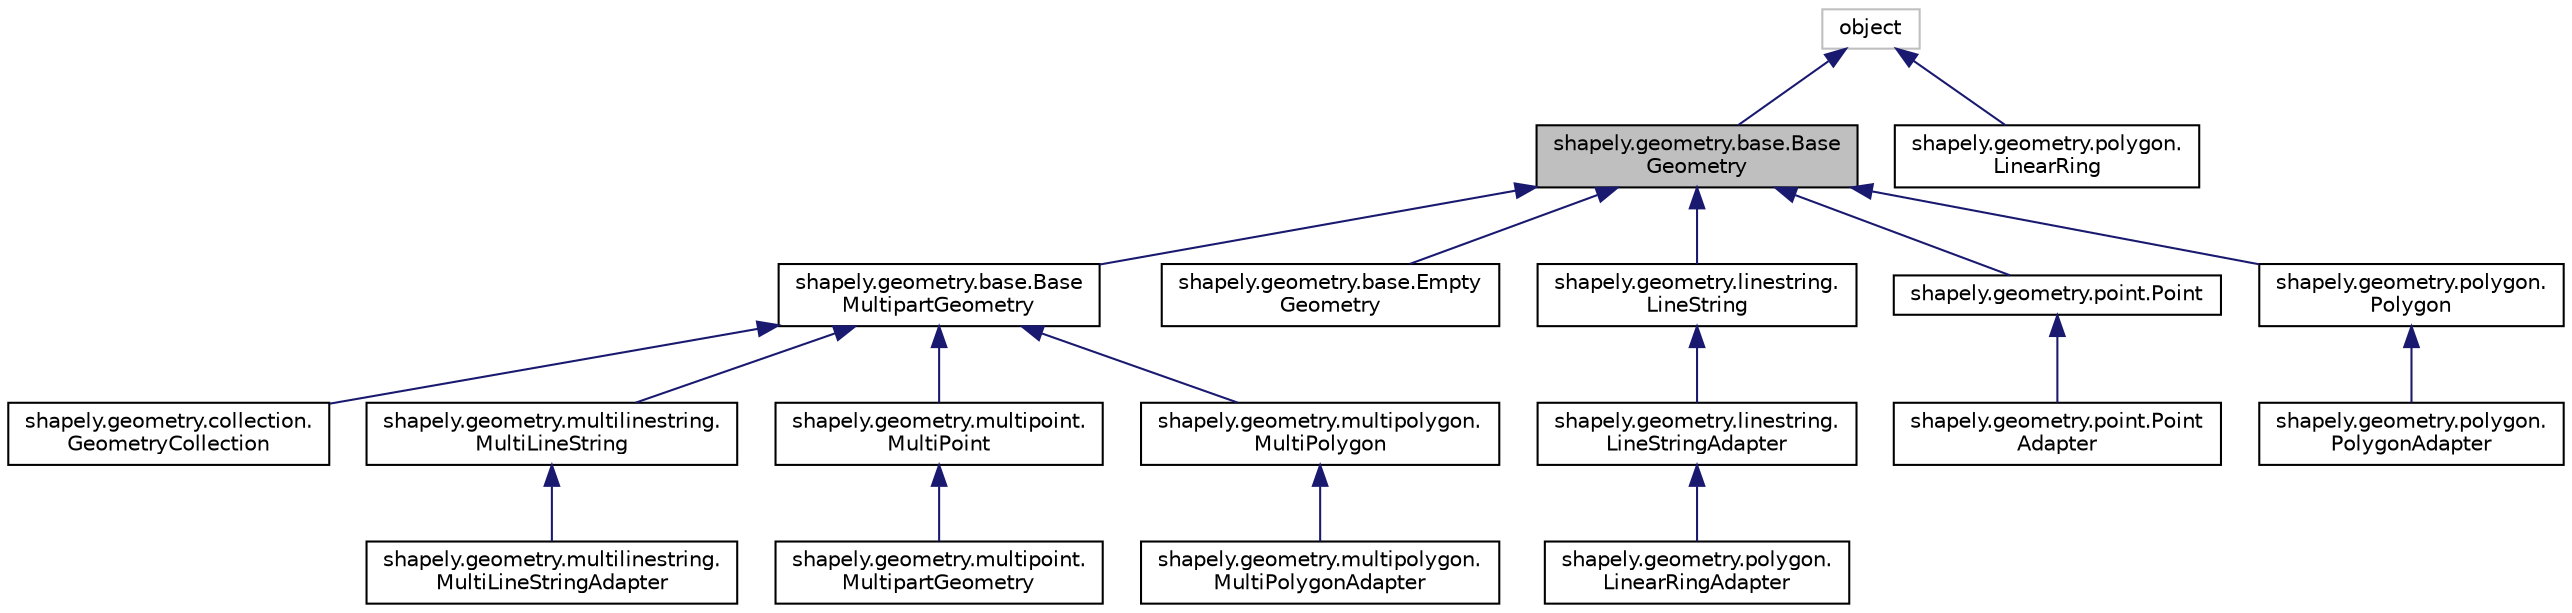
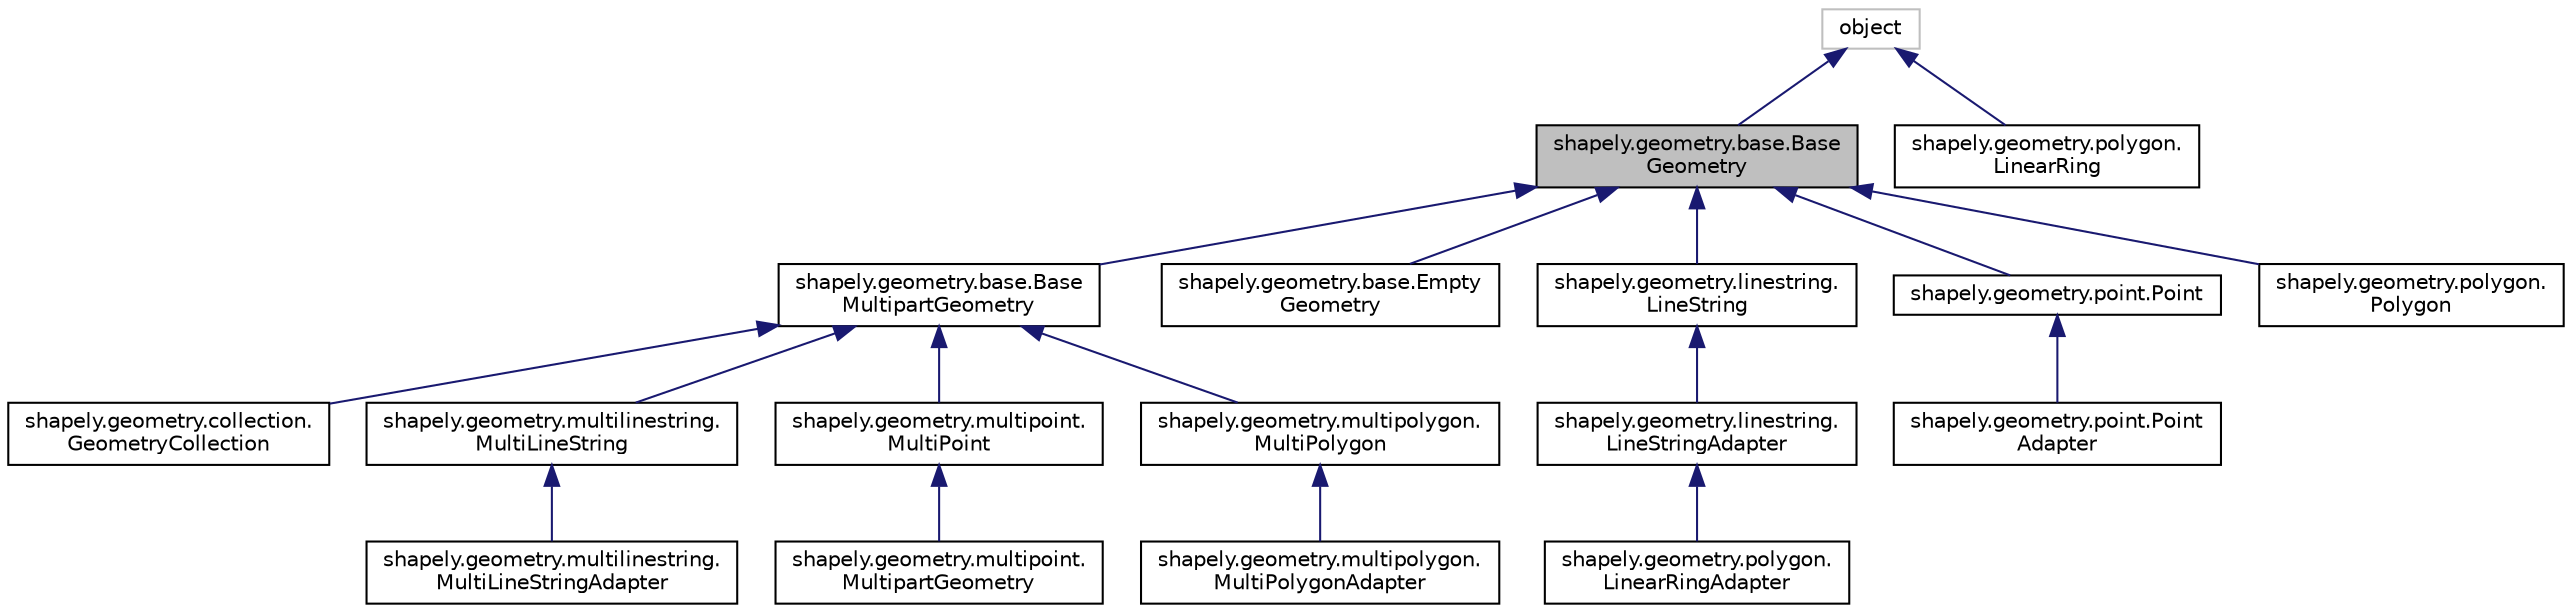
(2411, 434) -> none
